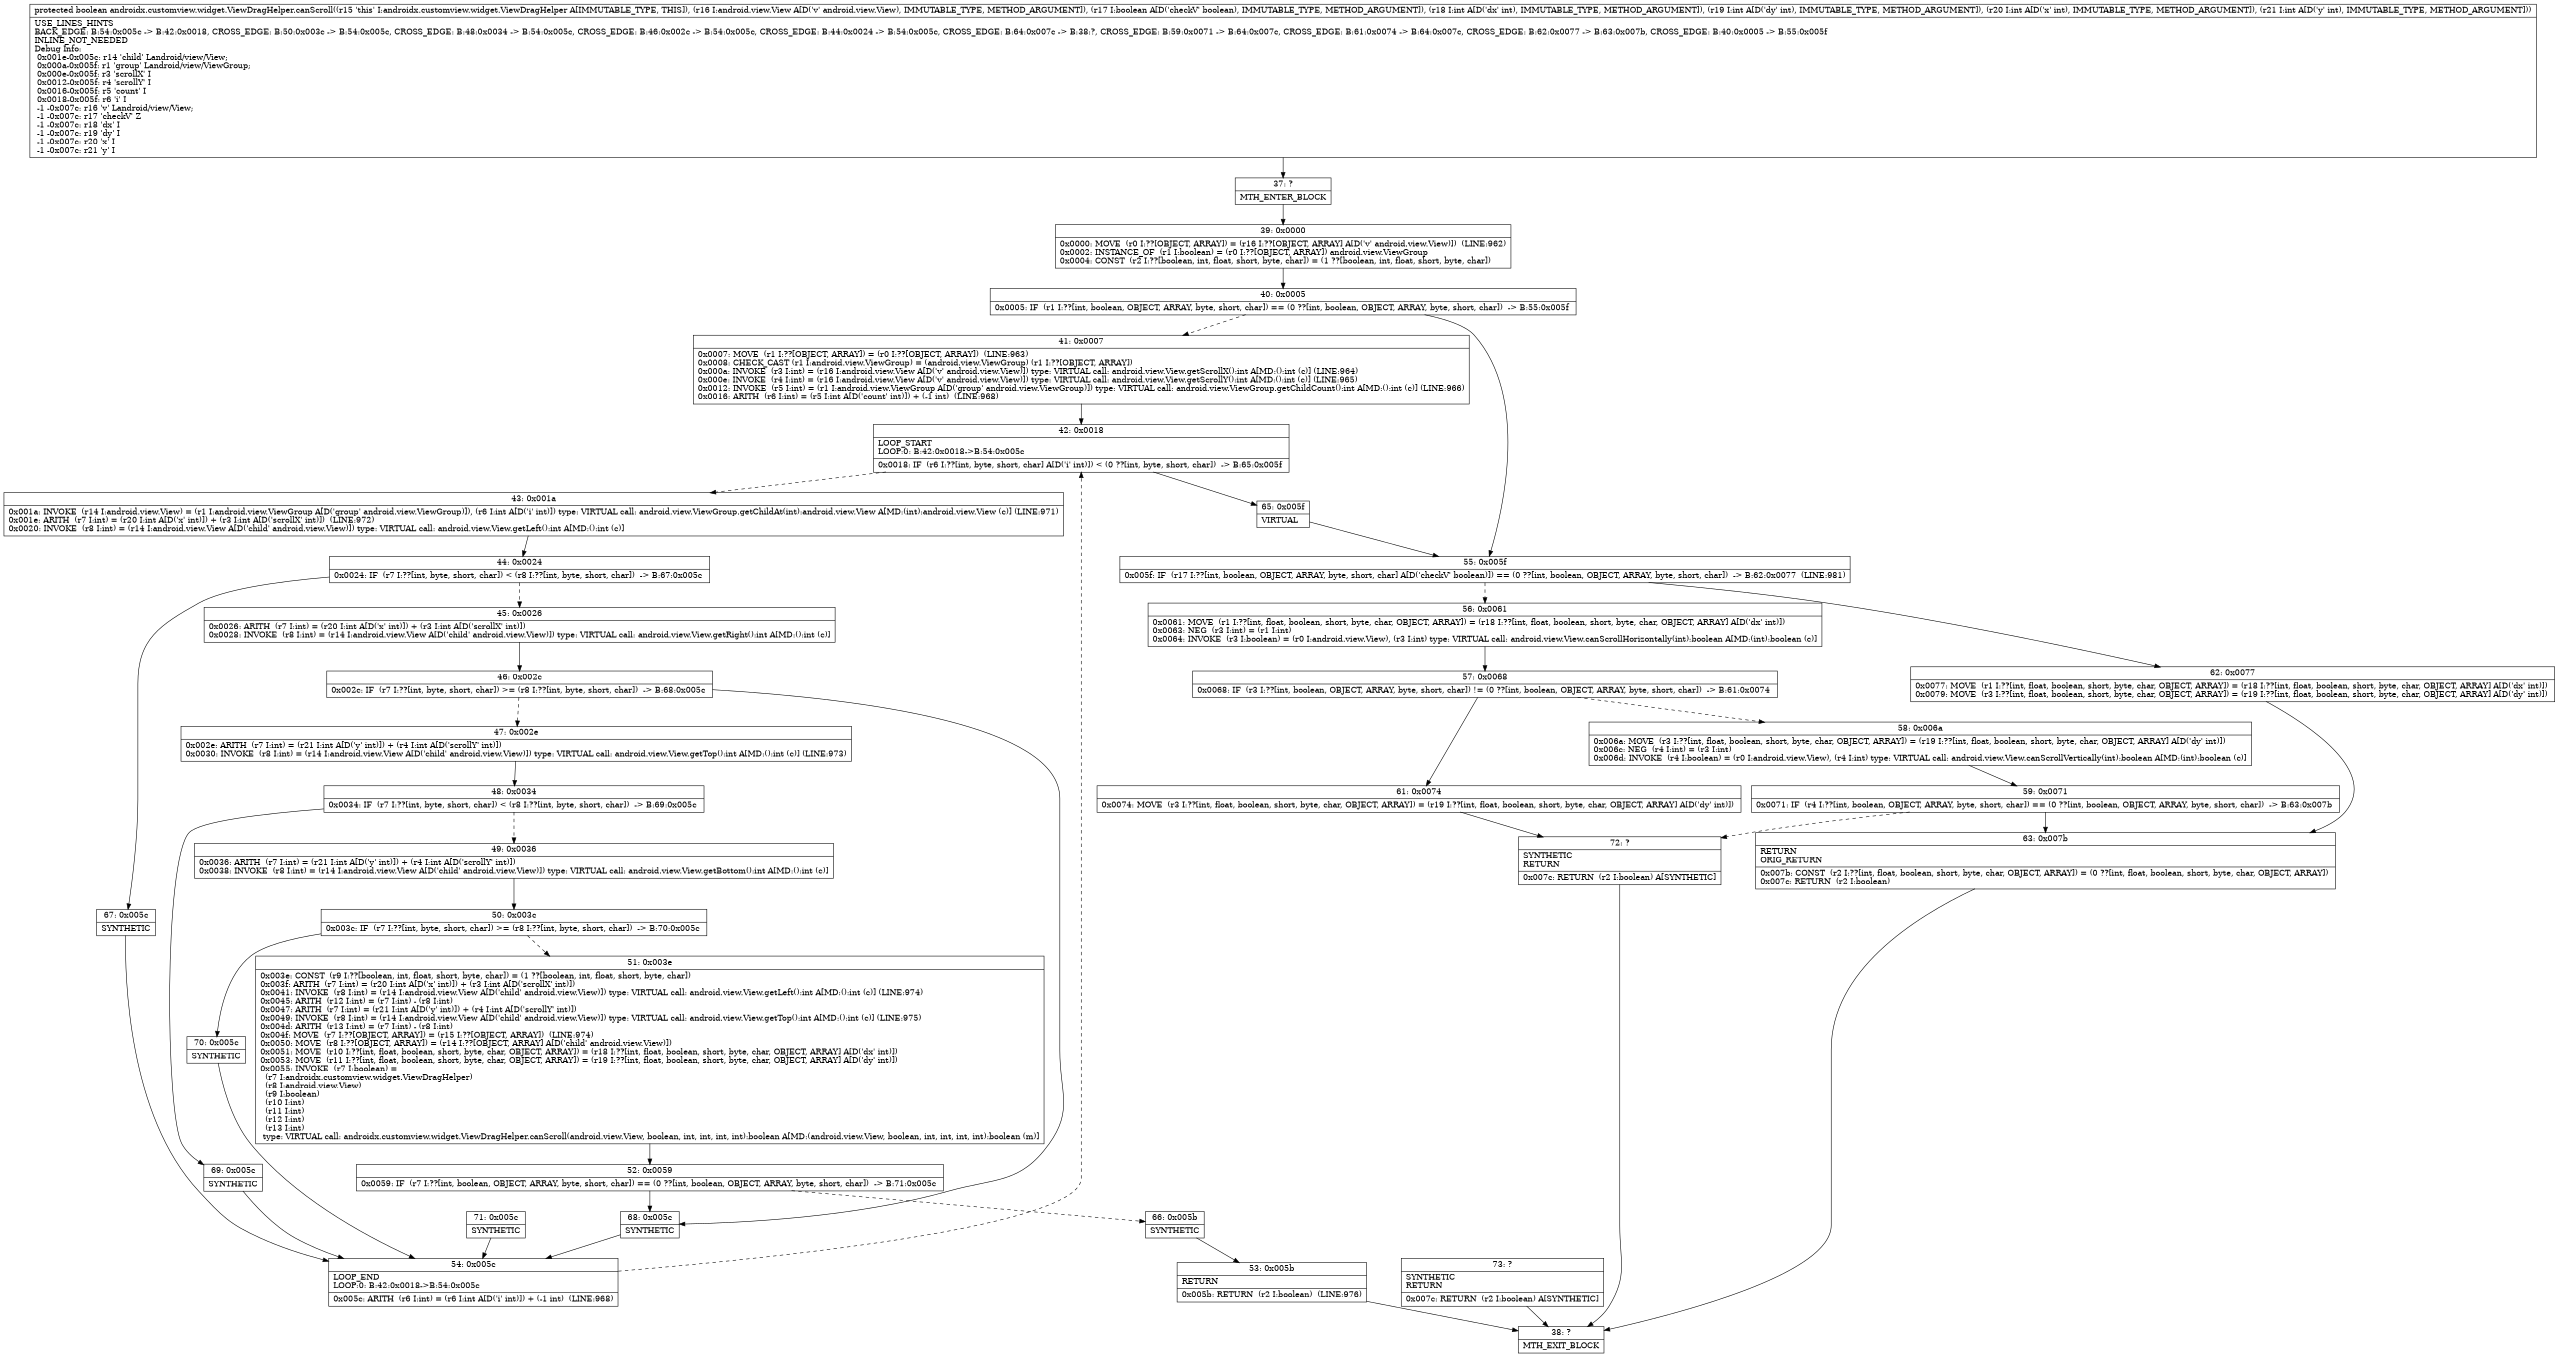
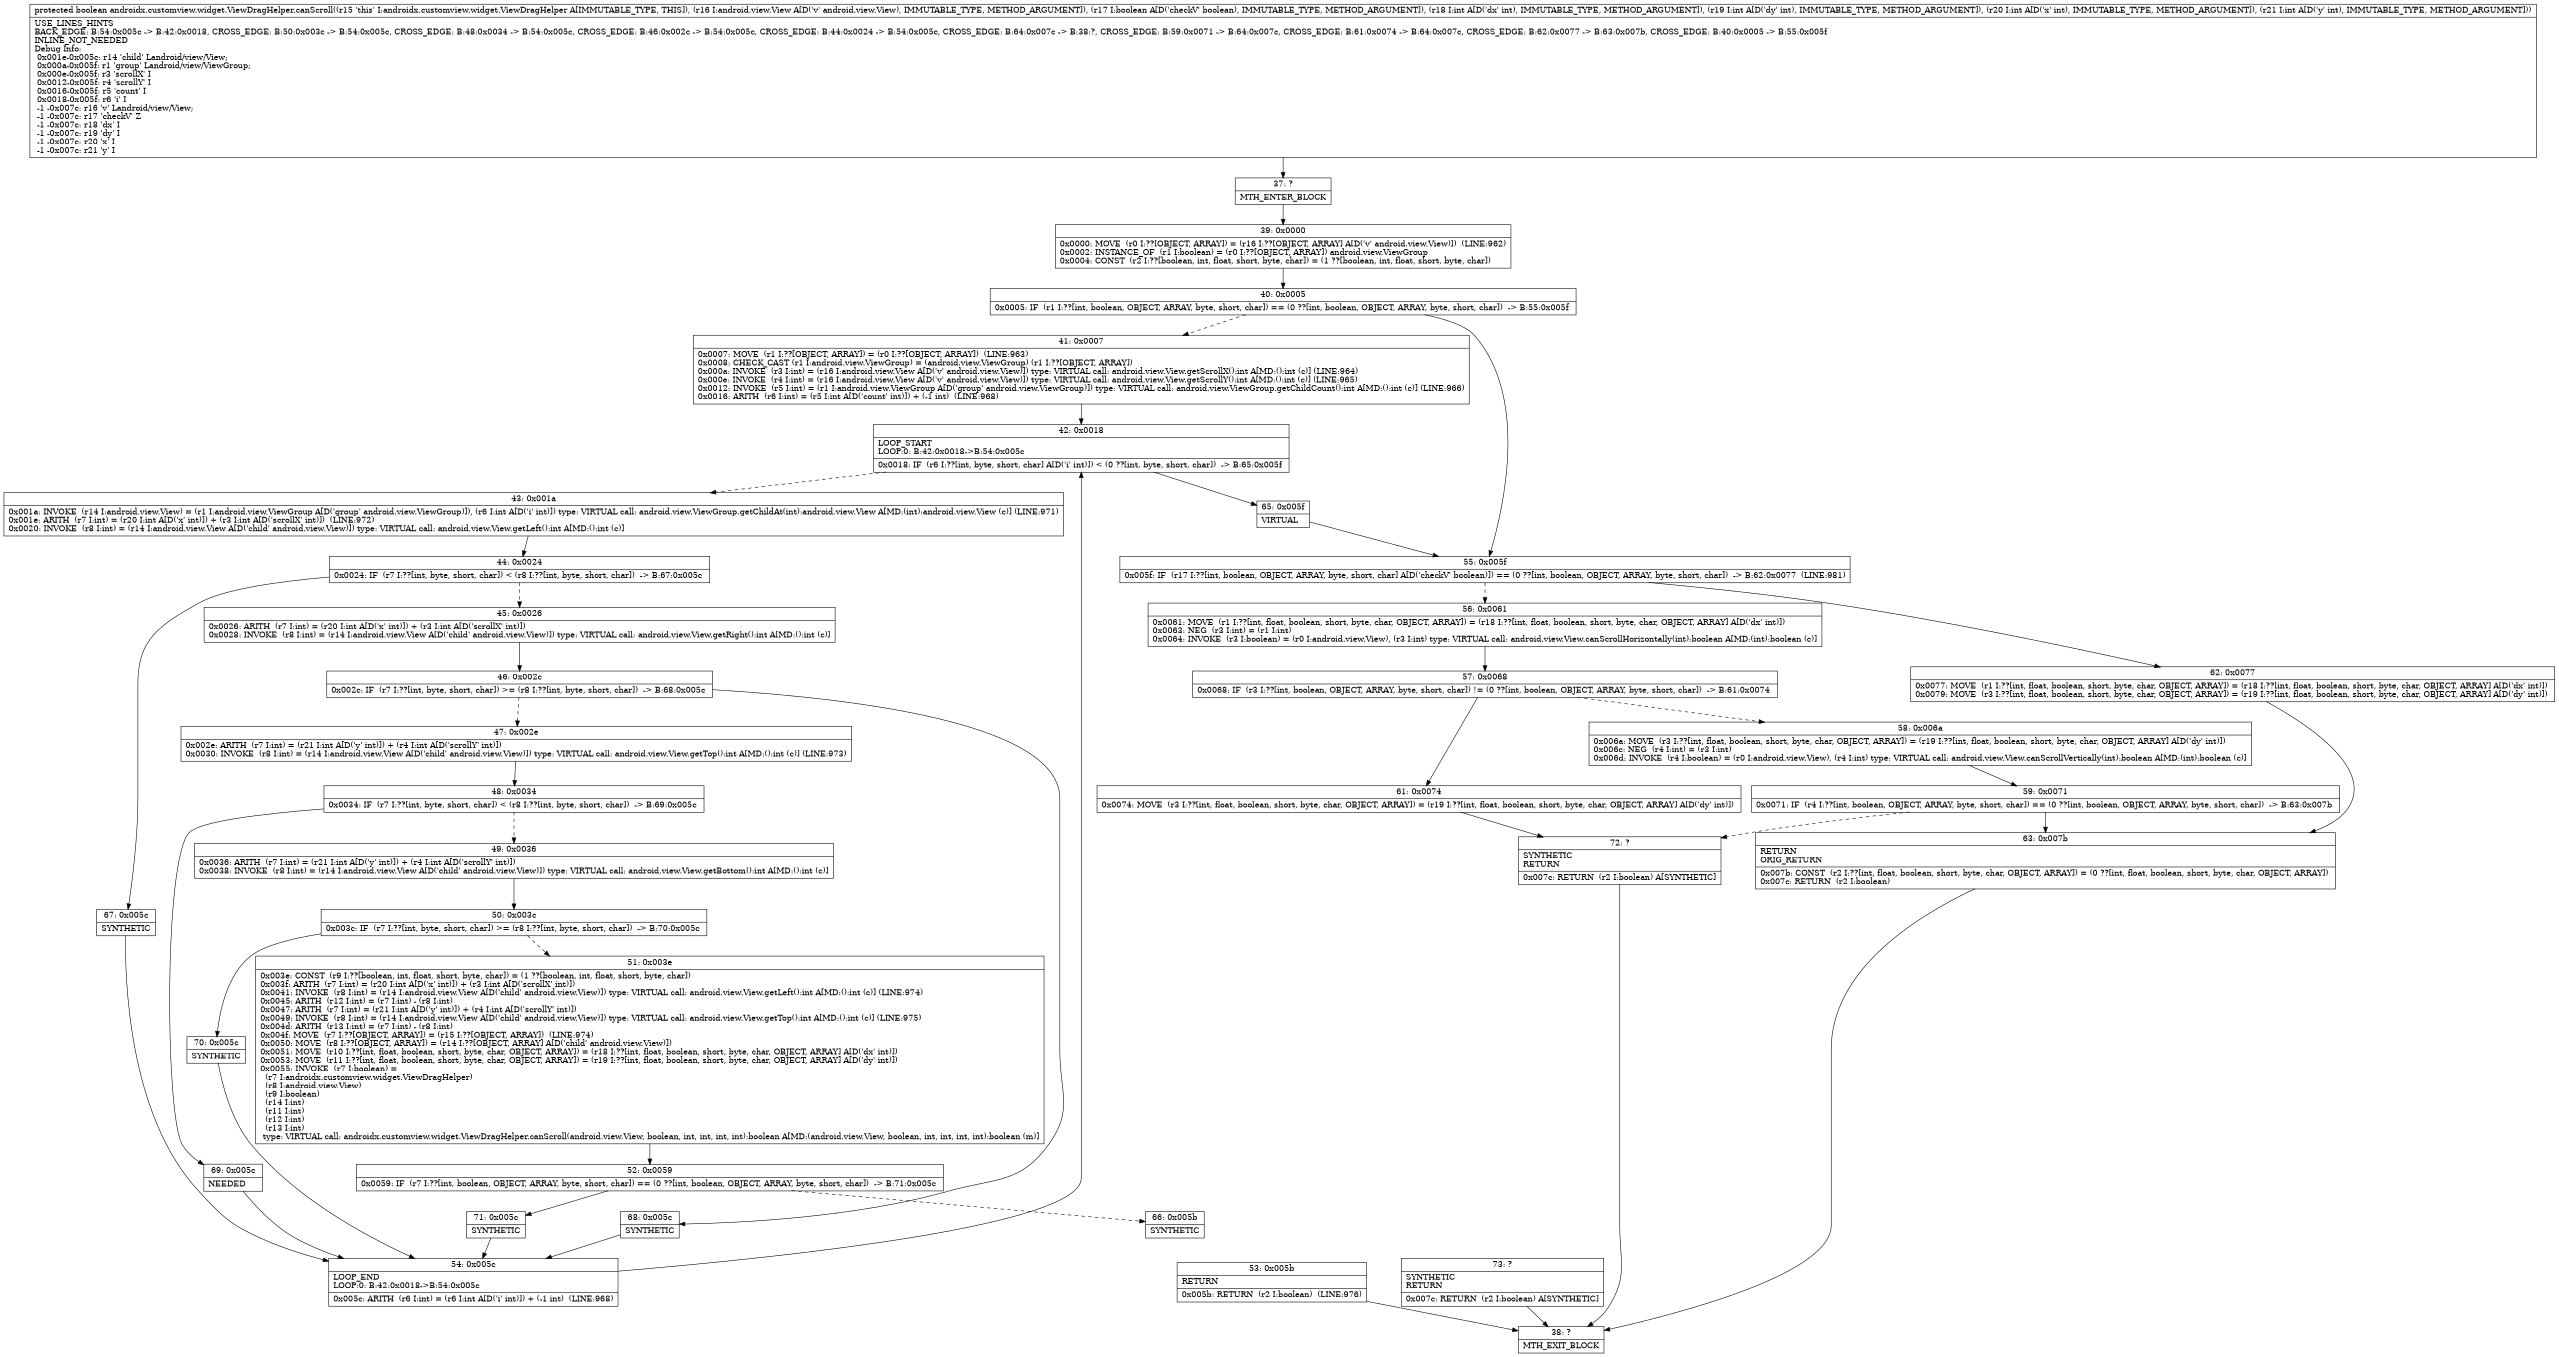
(1081, 1068) -> (1081, 1068)
(283, 1103) -> (283, 1103)
(233, 1184) -> (227, 1184)
(650, 1198) -> (570, 1202)
(1215, 1249) -> none
